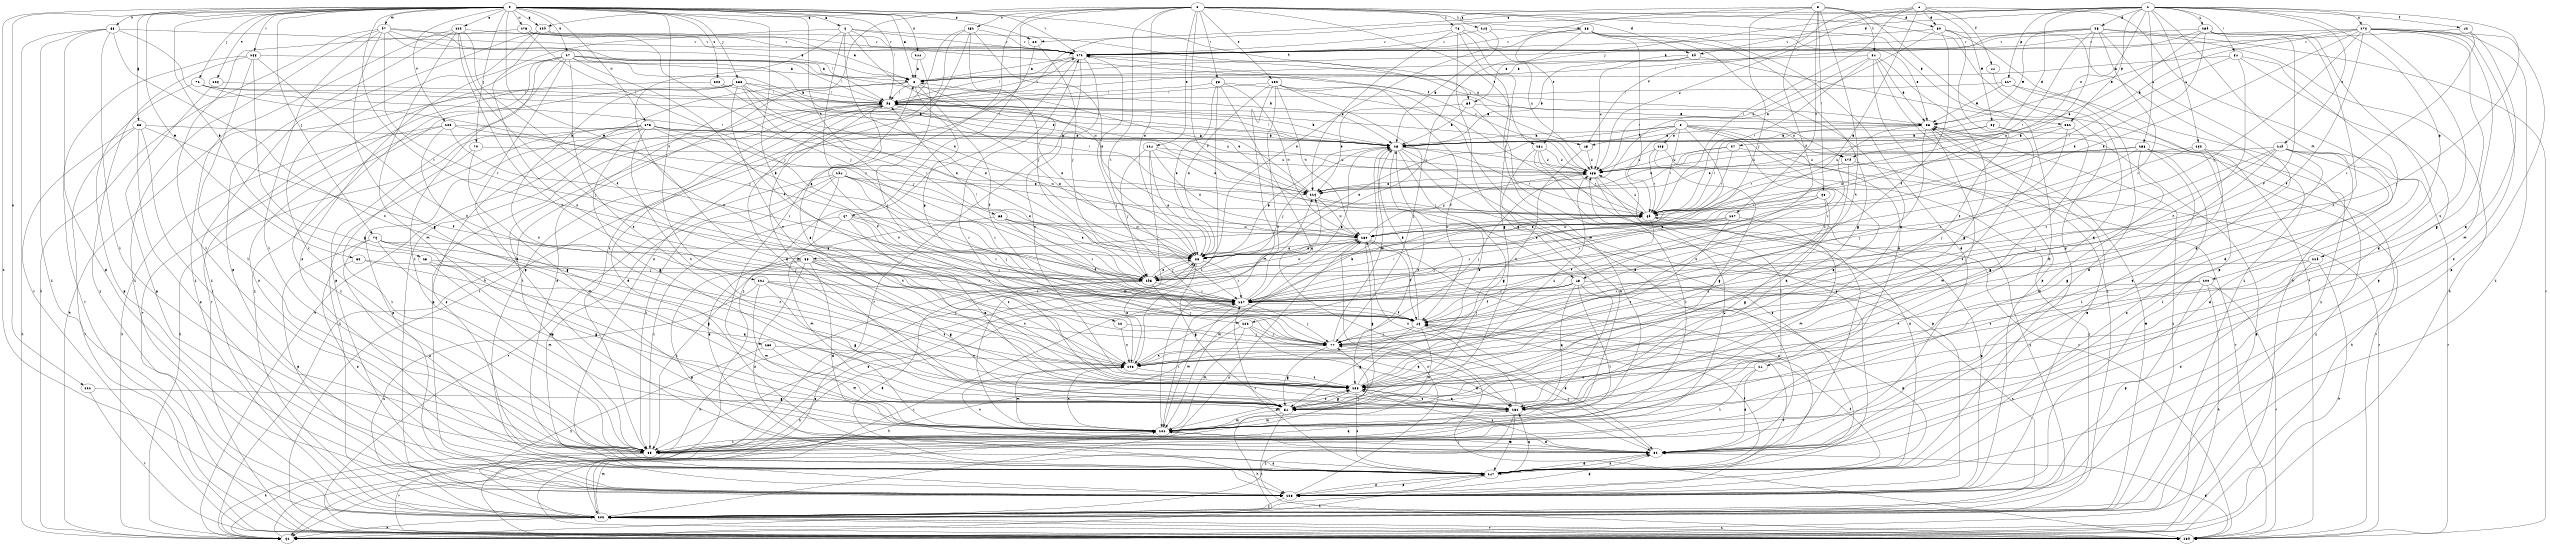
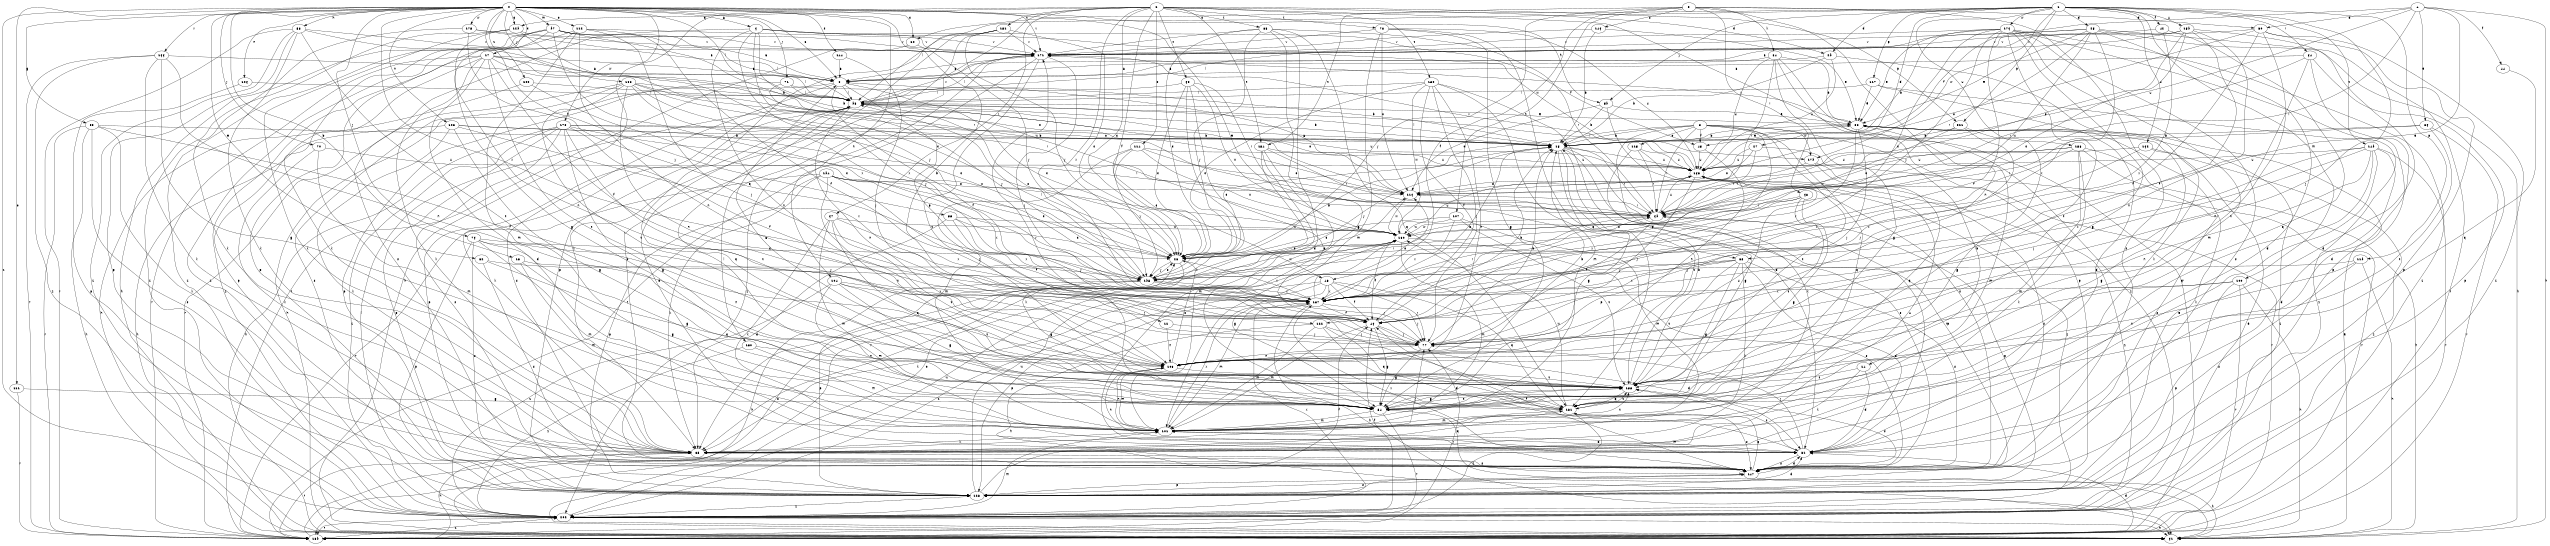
(883, 388) -> (821, 388)
(914, 456) -> (1585, 307)
(1388, 465) -> (1844, 423)
